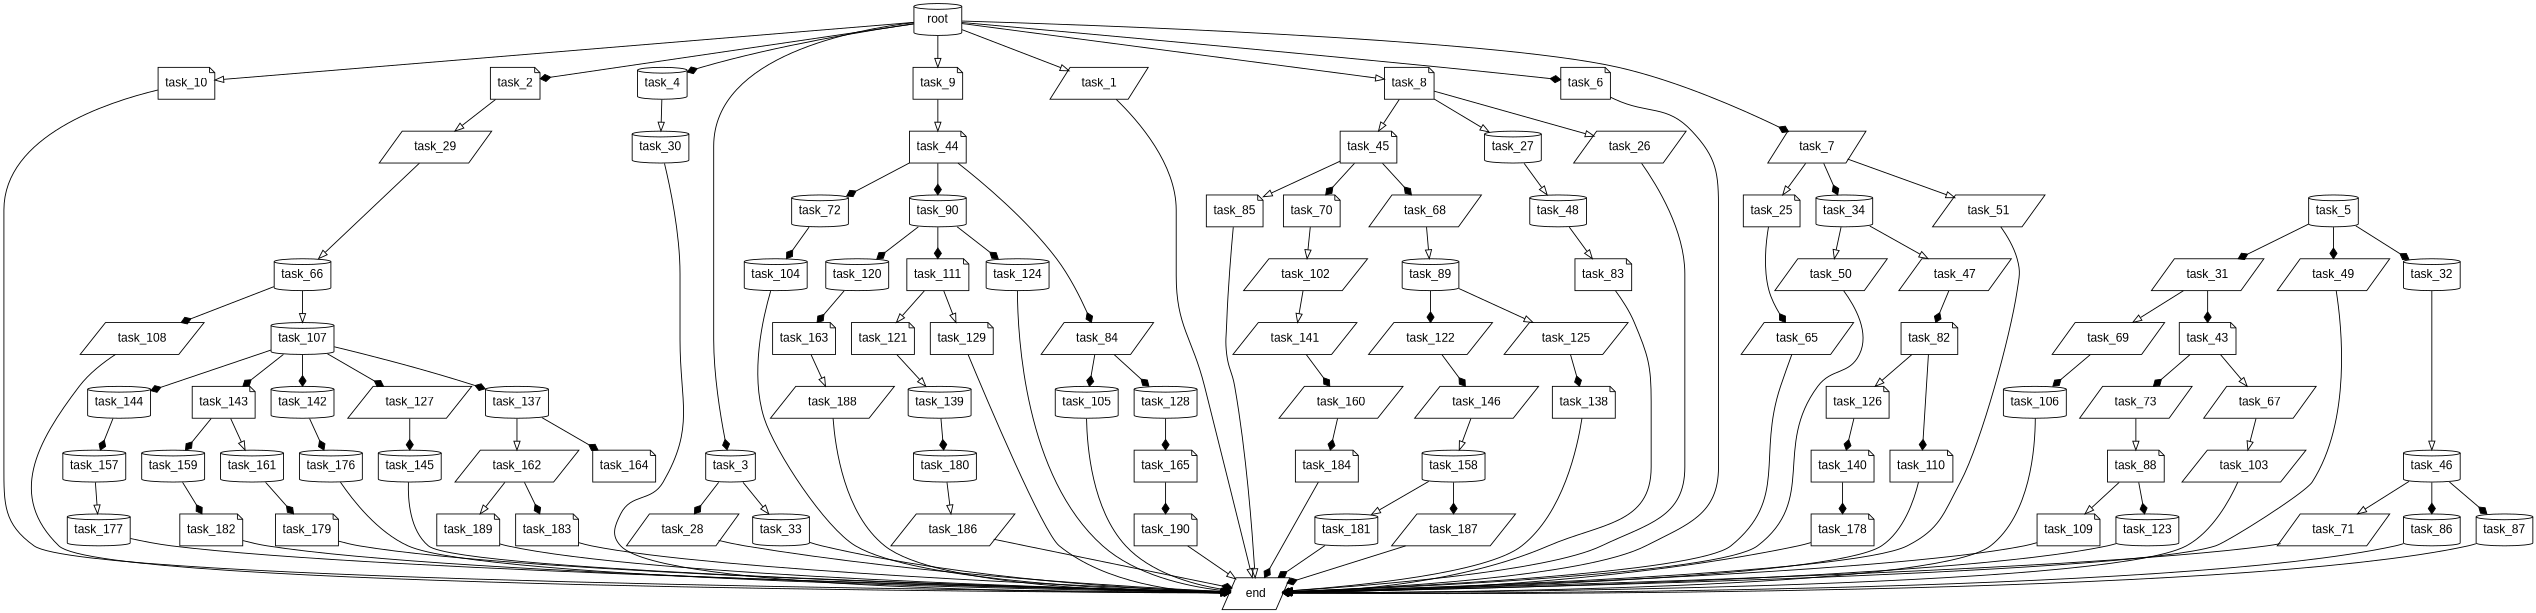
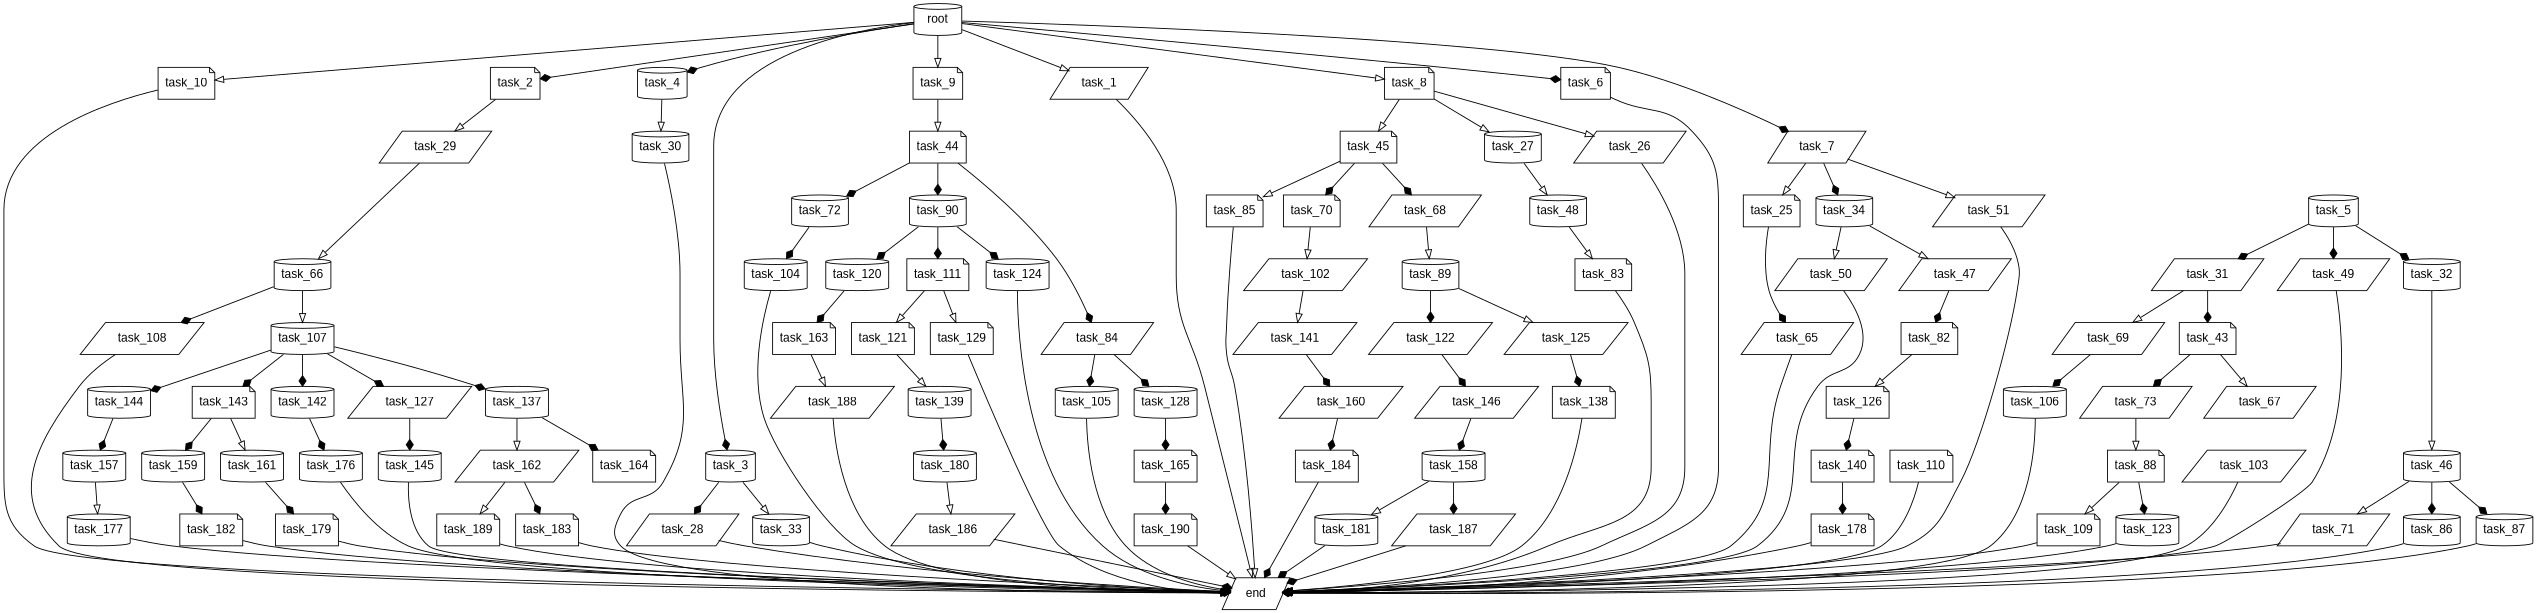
(1926, 397) -> none
(1467, 430) -> (1467, 430)
(2253, 430) -> none
